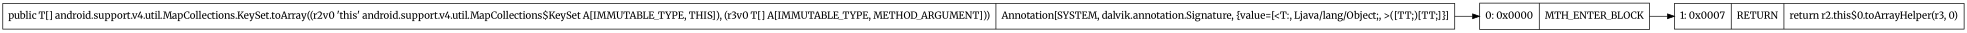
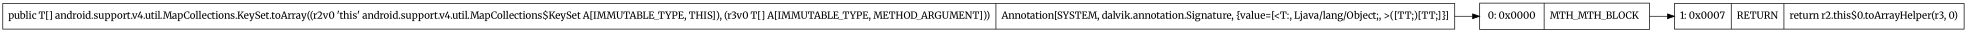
(1594, 16) -> (1594, 16)
